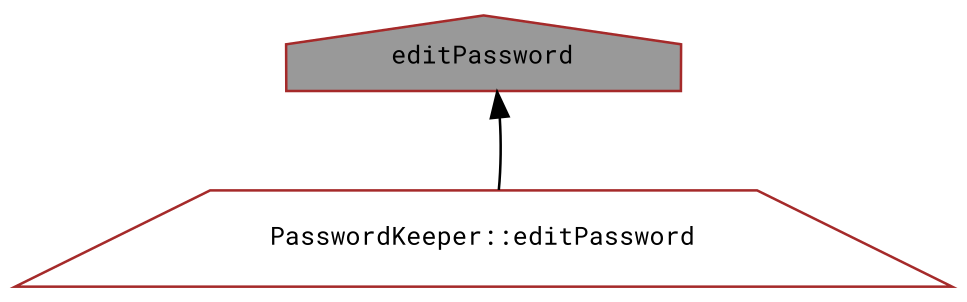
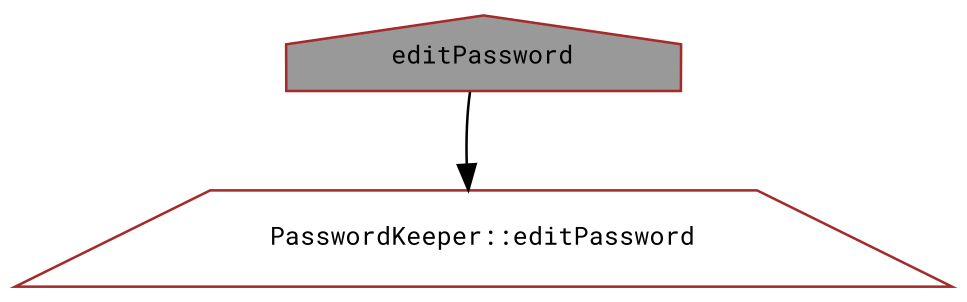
(501, 154) -> (467, 128)
